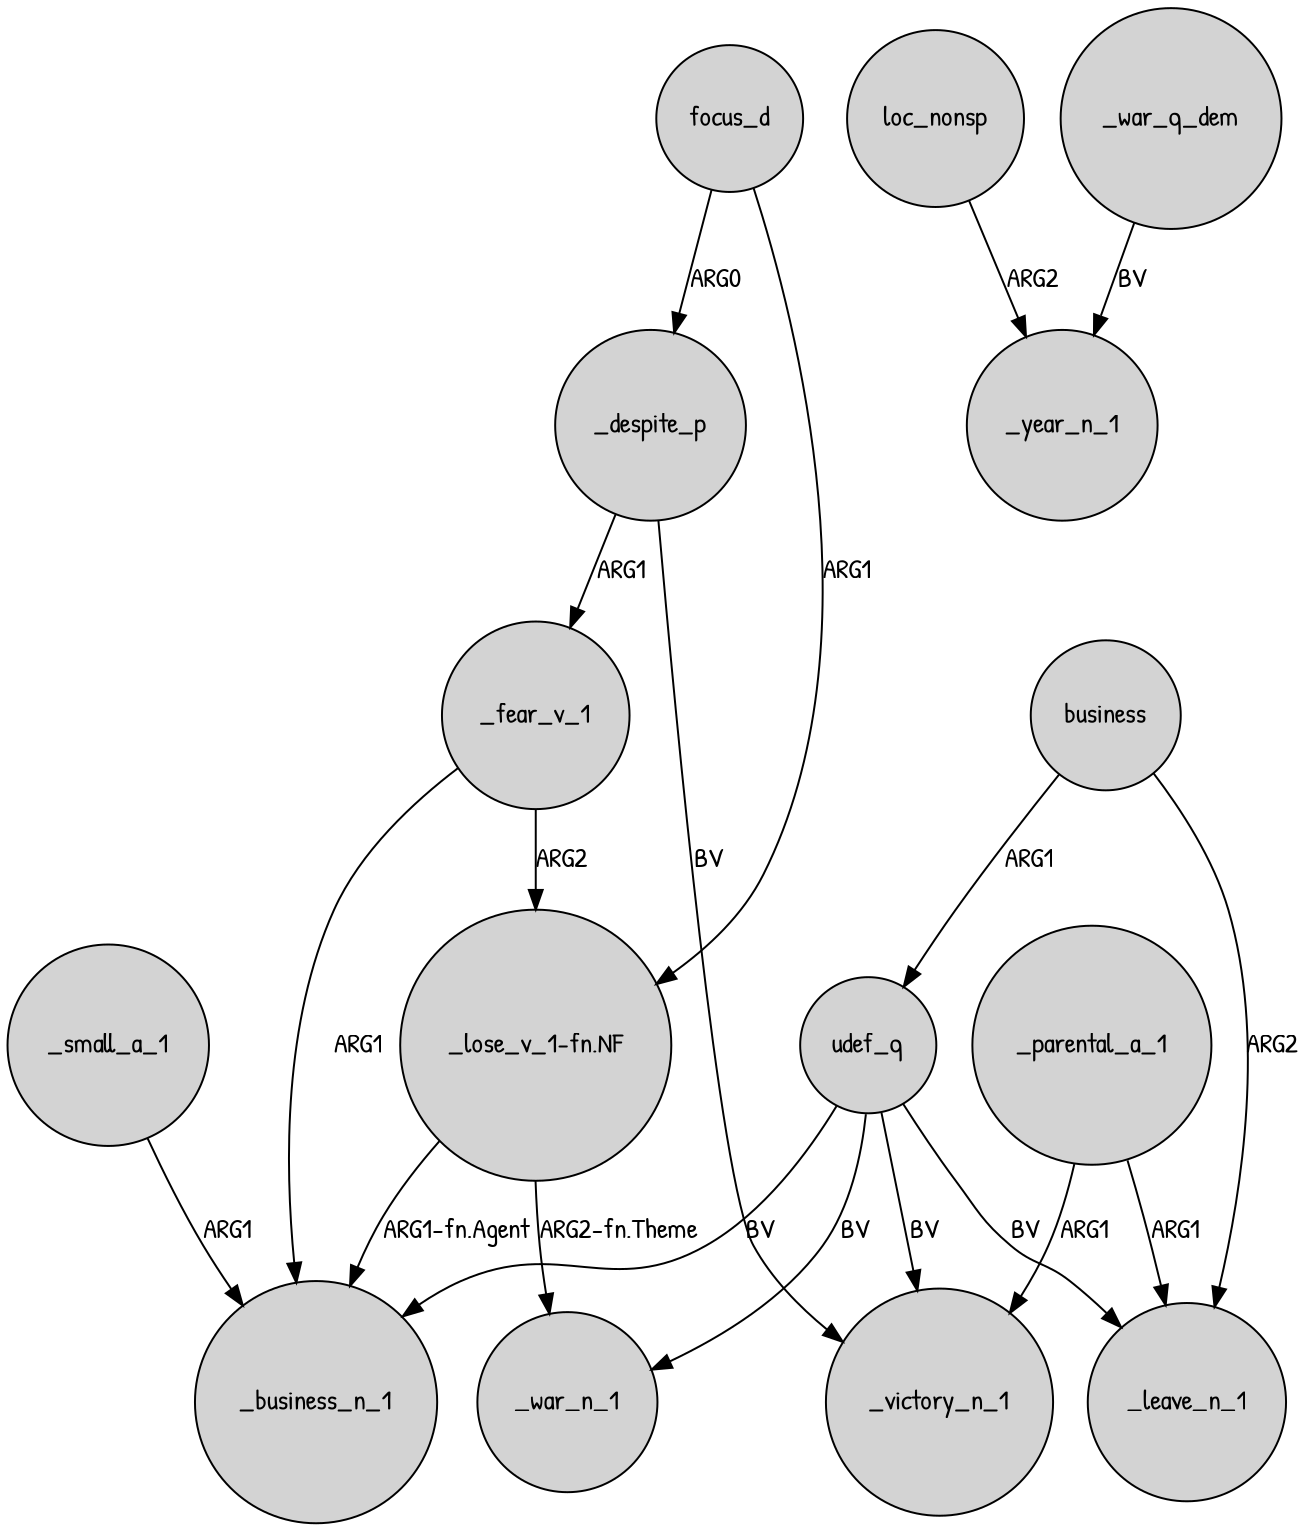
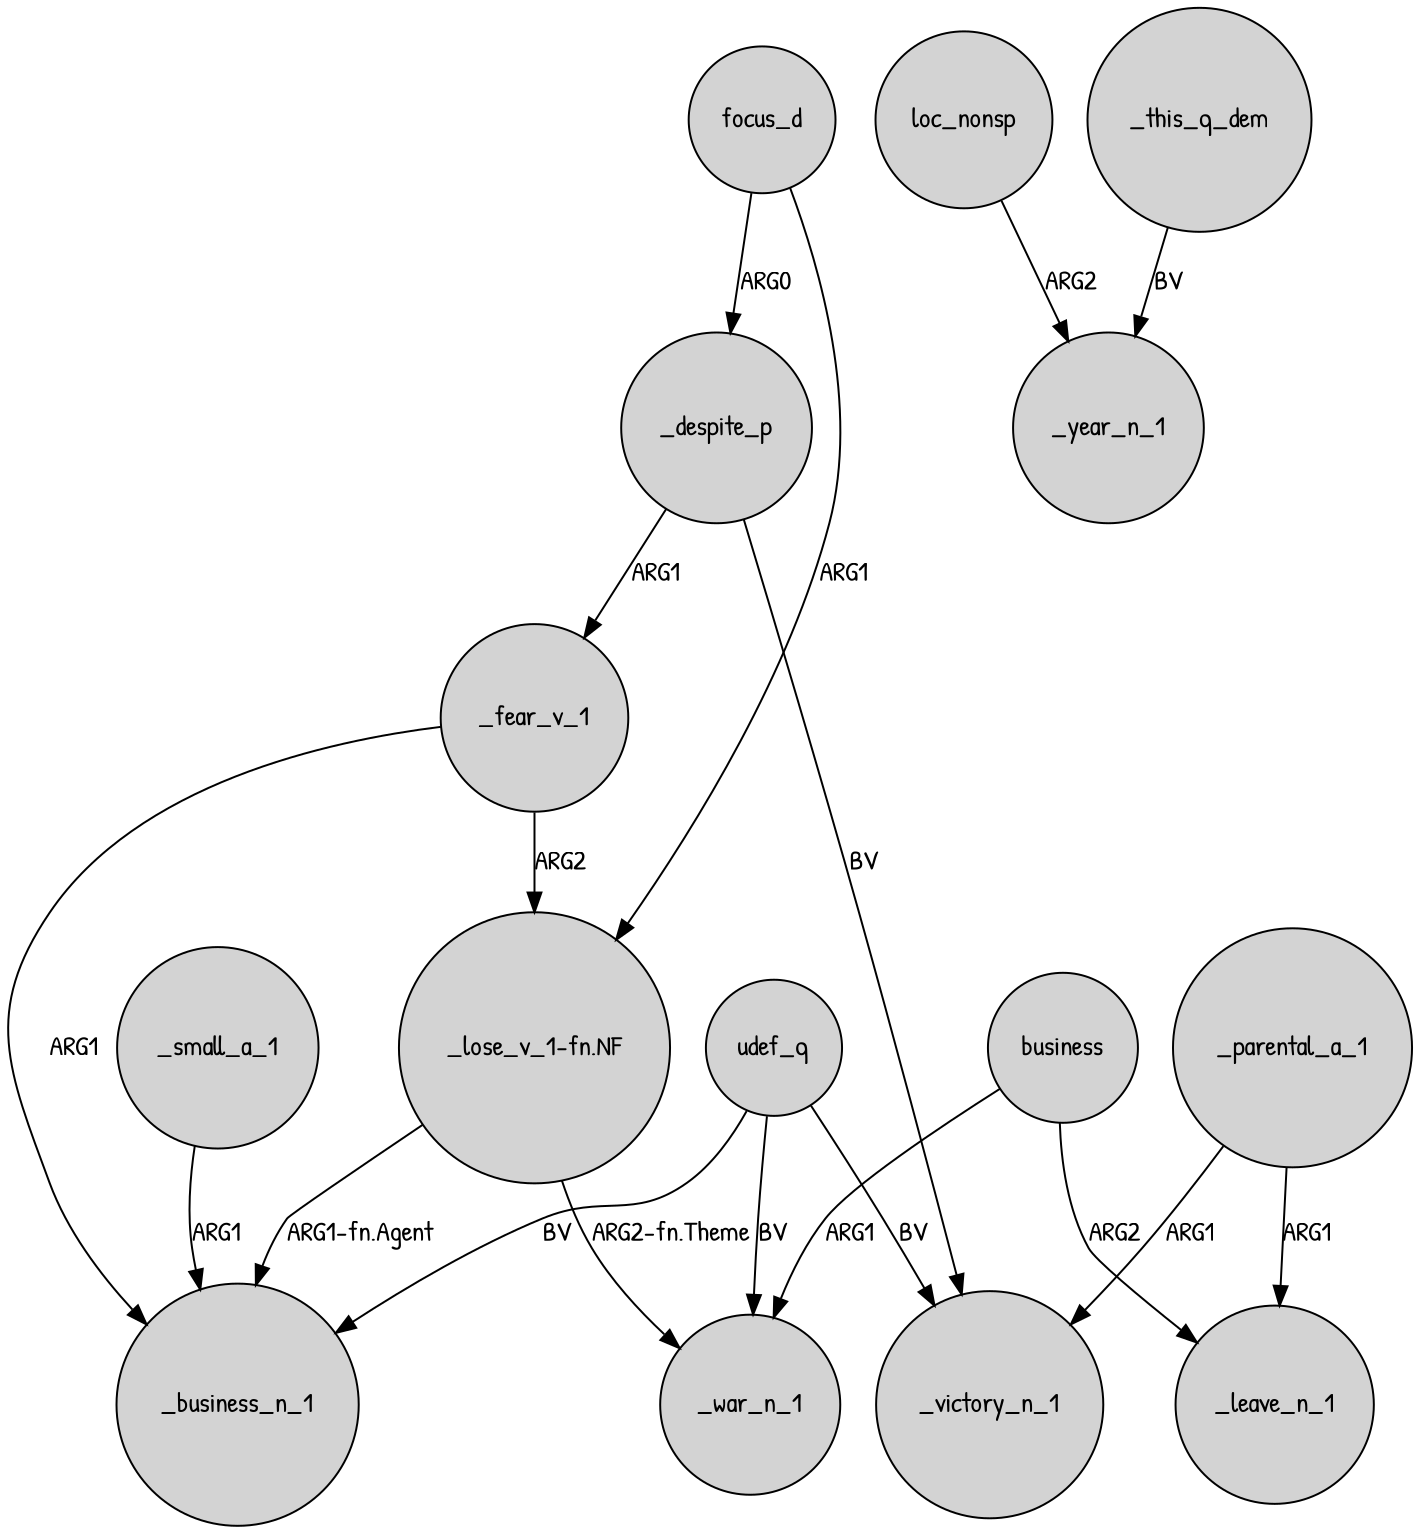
(1171, 119) -> (1199, 120)
(984, 871) -> (872, 1176)
(989, 1225) -> none
